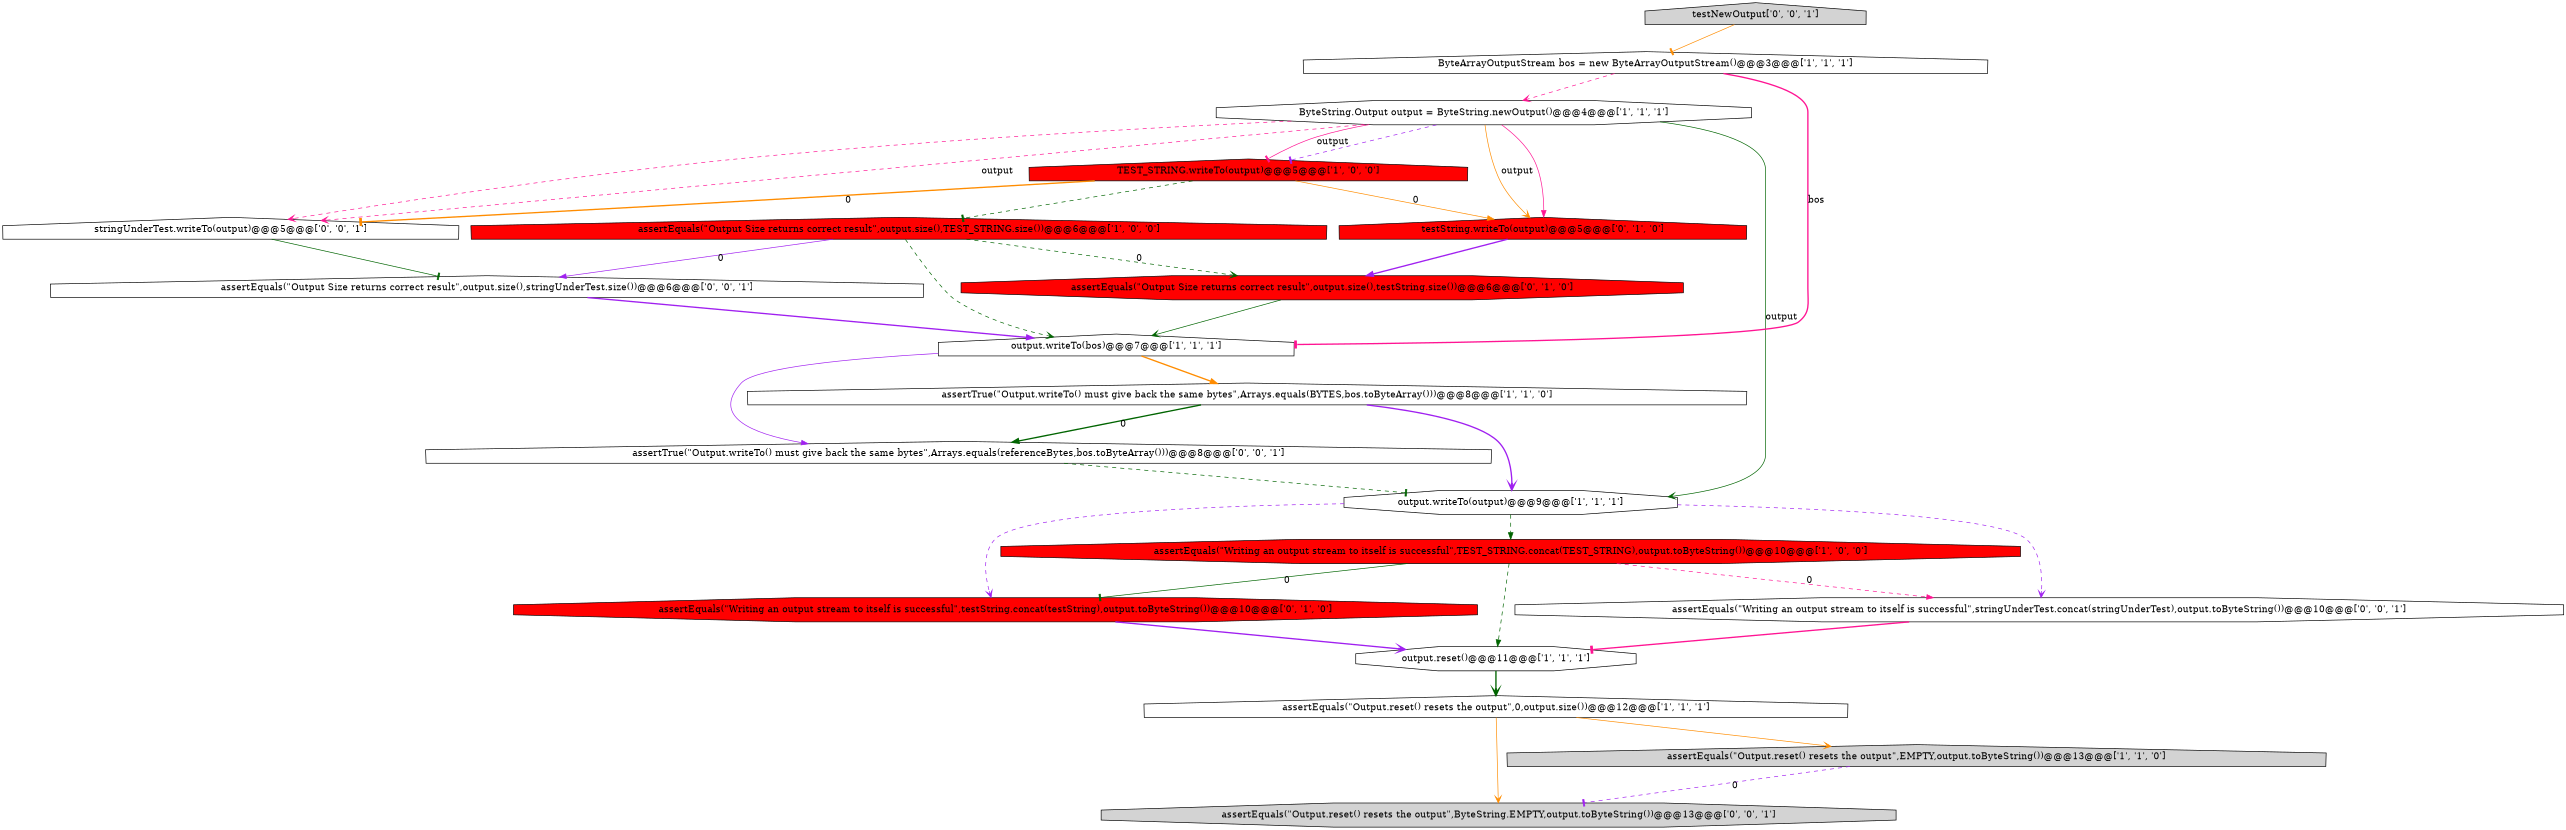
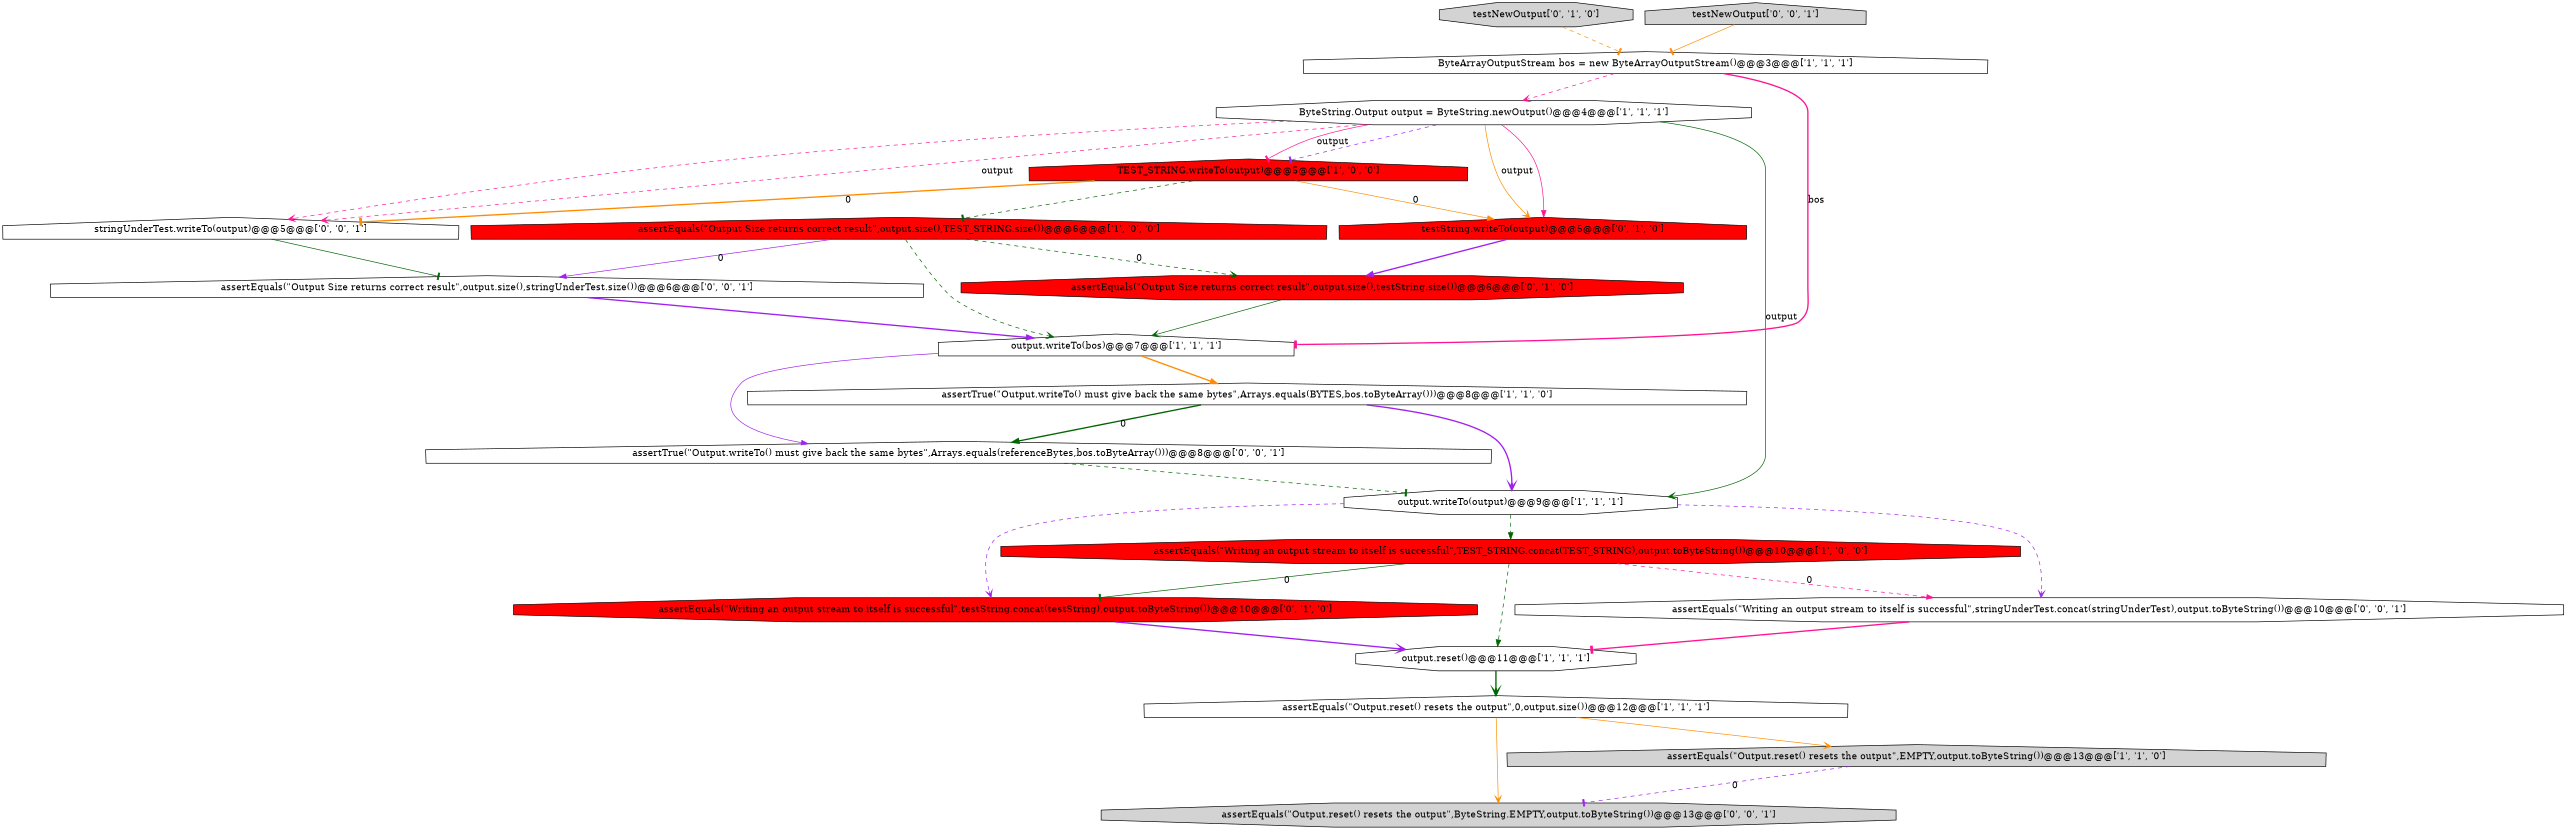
none -> (1536, 15)
